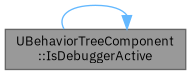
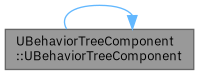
(96, 49) -> (100, 49)
